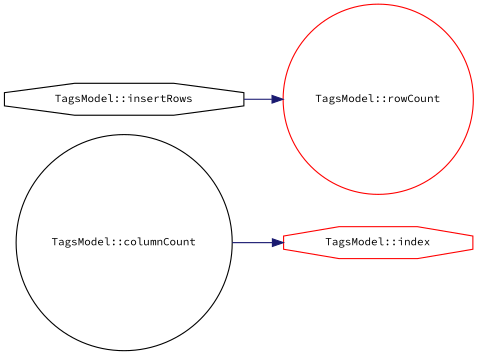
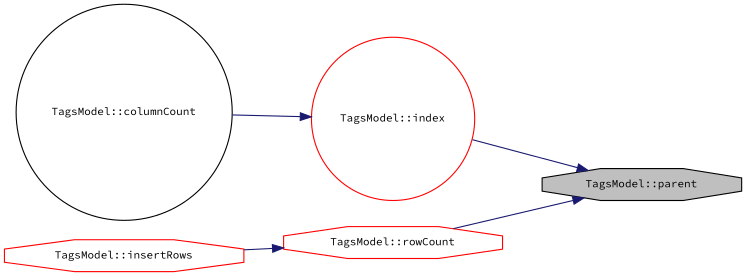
(124, 99) -> (124, 256)
(378, 99) -> (393, 243)
none -> (642, 185)
(378, 243) -> (393, 119)
